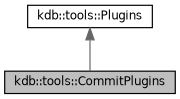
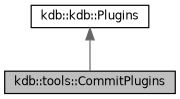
(90, 16) -> (90, 16)
